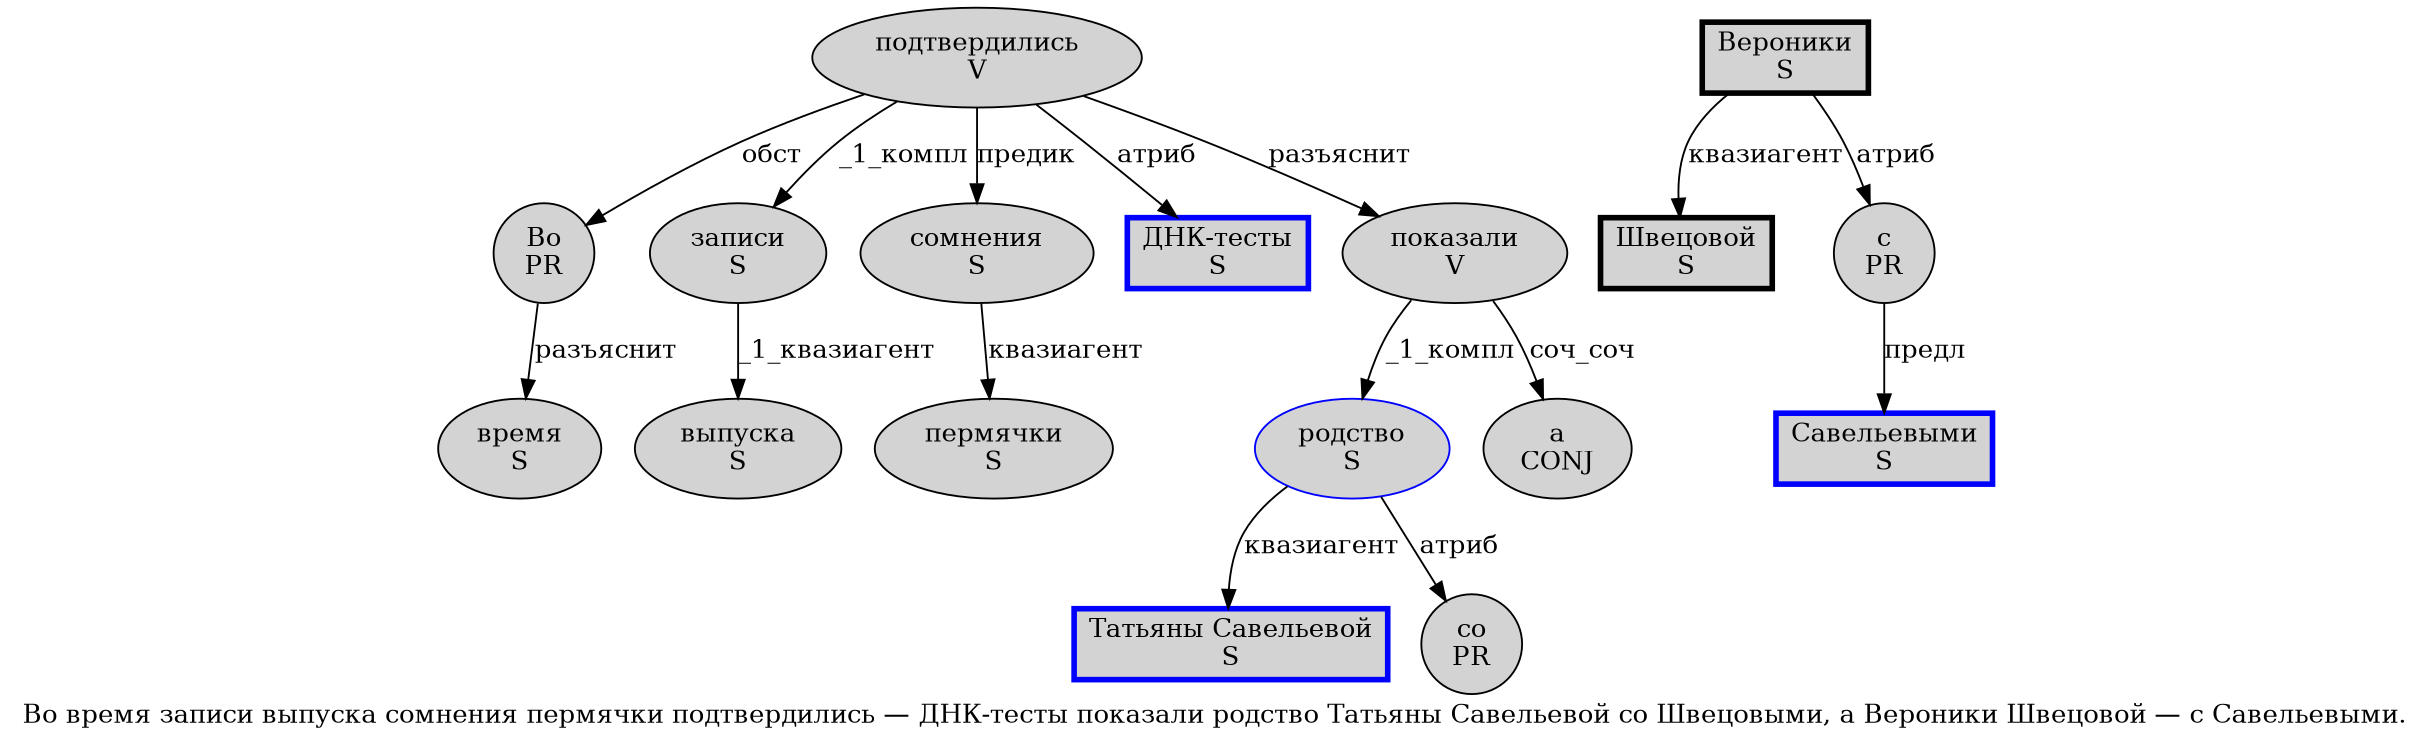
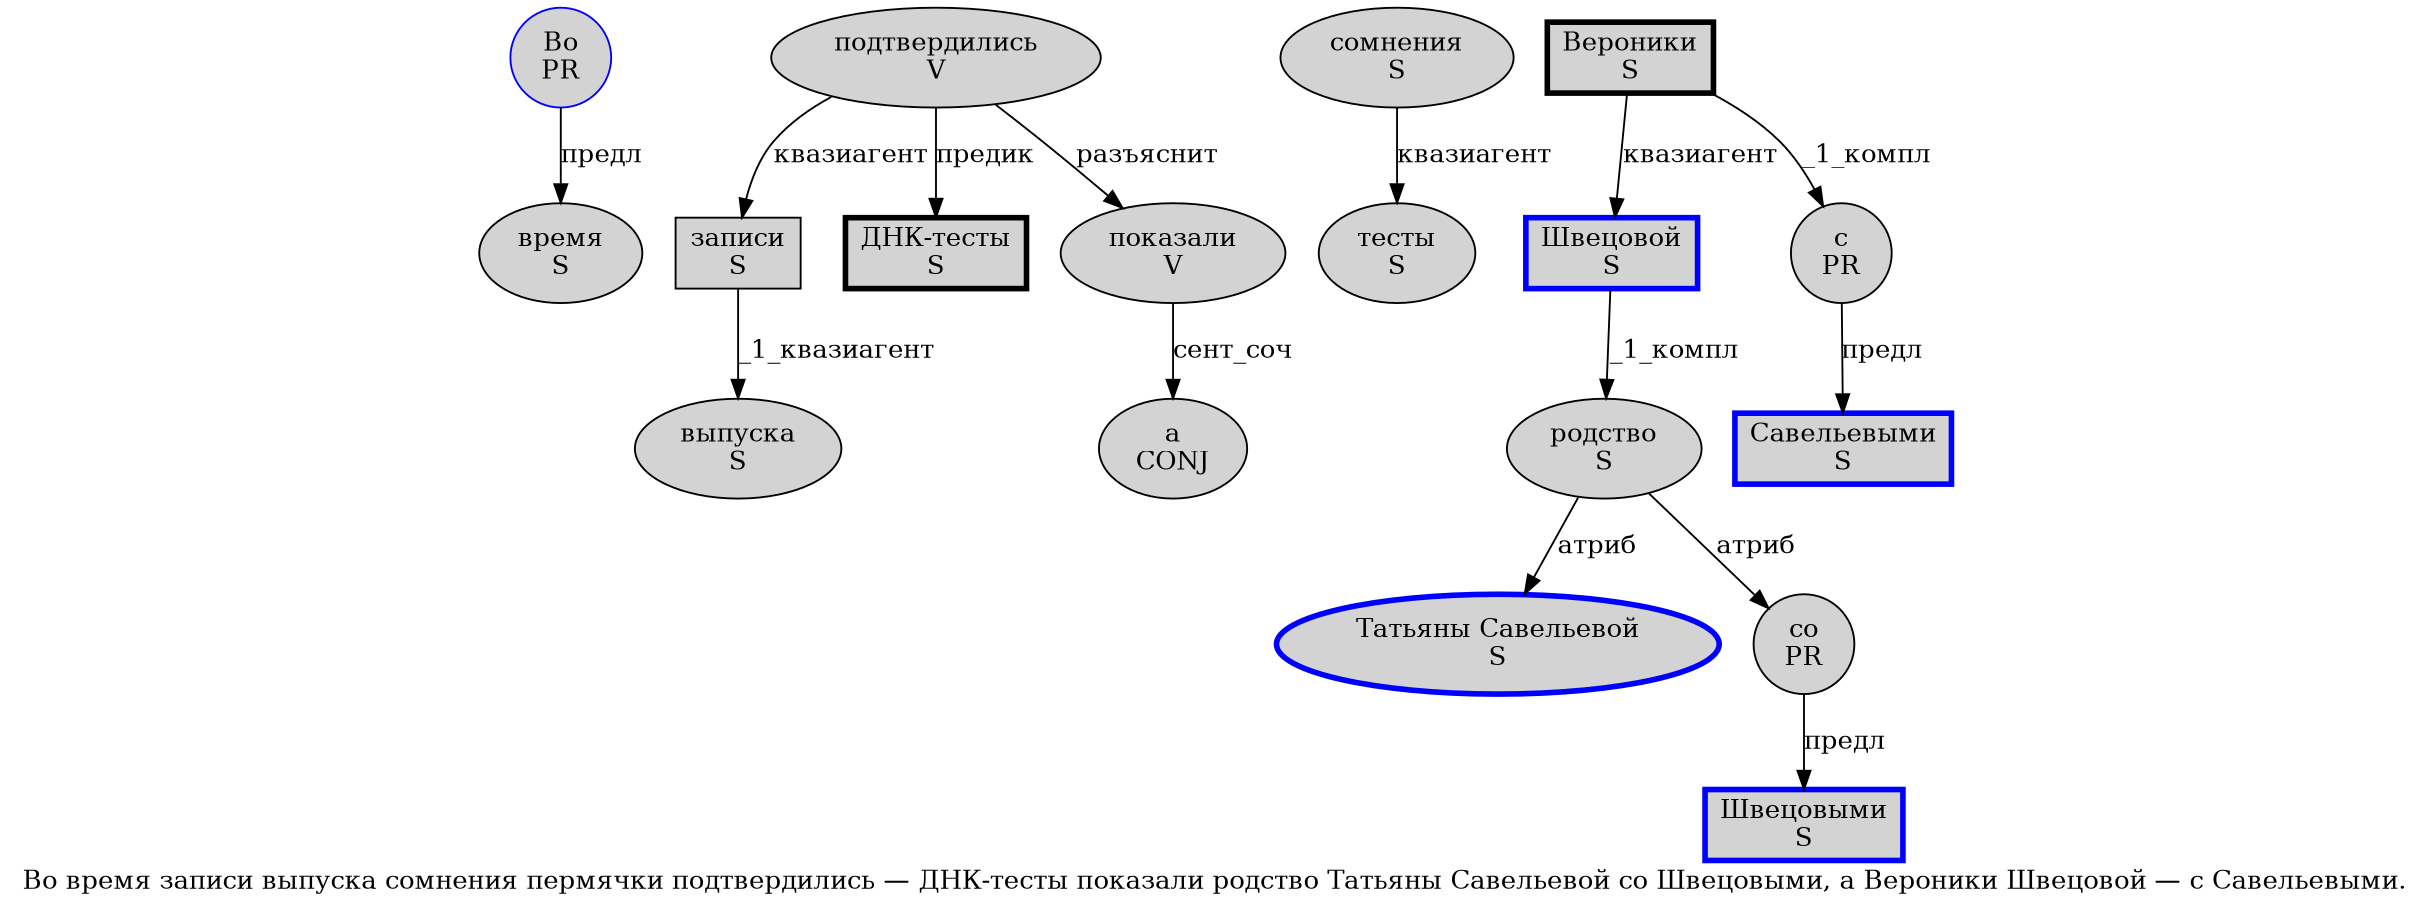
(977, 146) -> none
(730, 147) -> none
(904, 155) -> (851, 155)
(1157, 155) -> (985, 155)
(1896, 155) -> (1867, 155)
(544, 253) -> (561, 58)
(738, 253) -> (738, 253)
(1218, 253) -> (936, 253)
(1686, 253) -> (1612, 253)
(1385, 338) -> (1609, 334)
(606, 351) -> (602, 155)
(1583, 351) -> (1233, 351)
(994, 449) -> (1397, 253)
(1352, 449) -> (1604, 449)
(1321, 546) -> (1598, 546)
(1231, 644) -> (1498, 644)
none -> (1804, 825)
